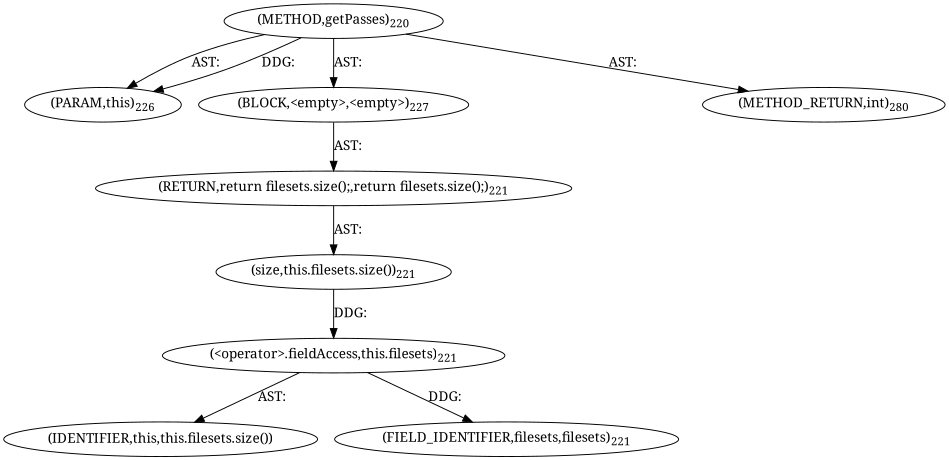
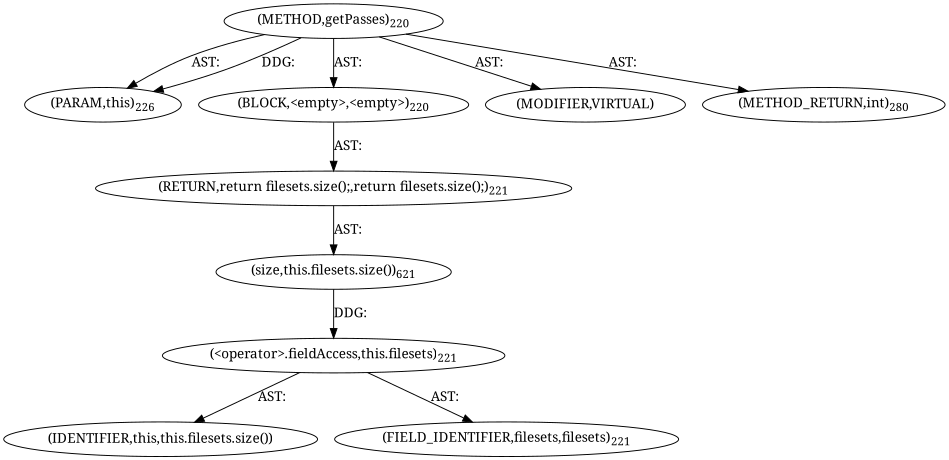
(420, 103) -> (420, 103)
none -> (585, 105)
(406, 271) -> (406, 271)
(447, 397) -> (447, 397)
